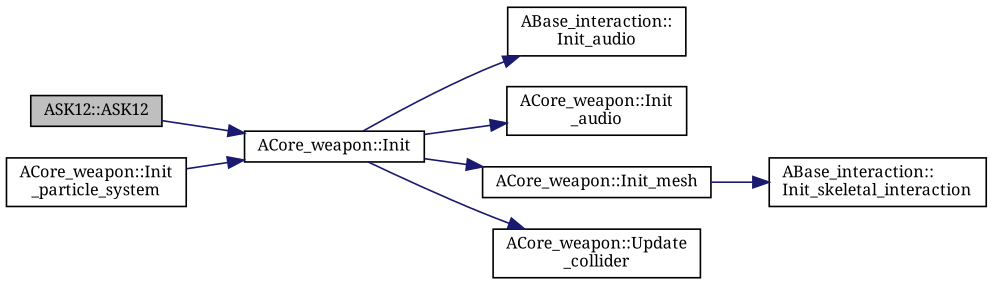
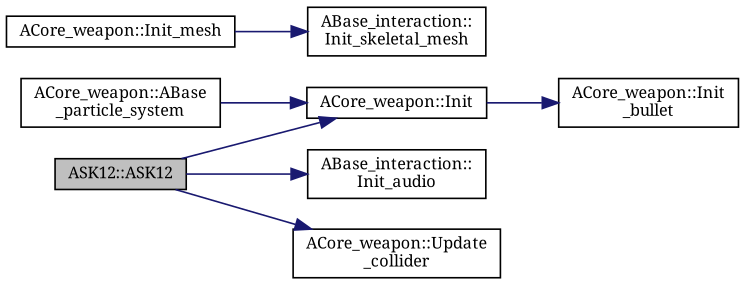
(432, 94) -> (239, 174)
(597, 111) -> (649, 103)
(446, 162) -> none
(96, 182) -> (121, 103)
(878, 182) -> (397, 32)
(438, 194) -> (236, 207)
